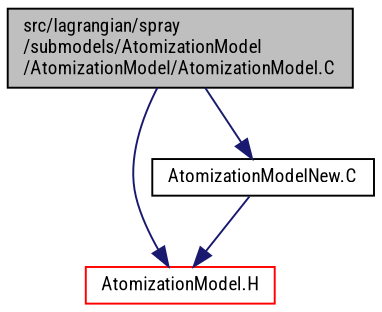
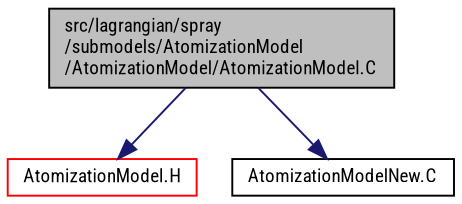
(228, 224) -> none
